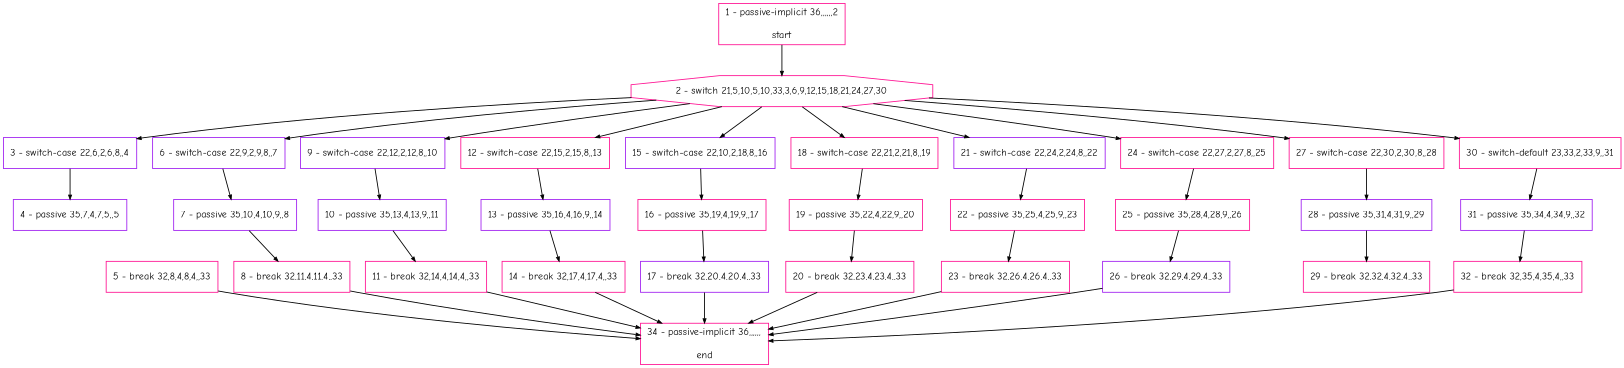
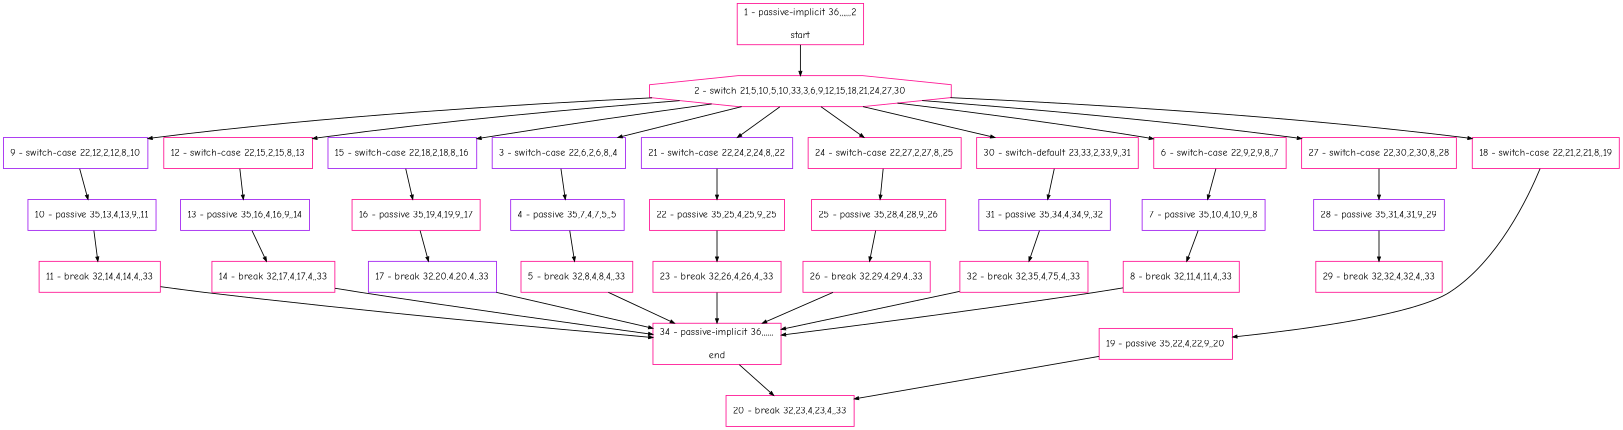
(219, 153) -> (1220, 153)
(700, 153) -> (402, 153)
(1017, 215) -> (717, 215)
none -> (572, 244)
(1166, 277) -> (867, 277)
(1518, 277) -> (1024, 277)
(785, 307) -> (755, 379)
